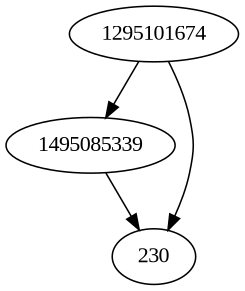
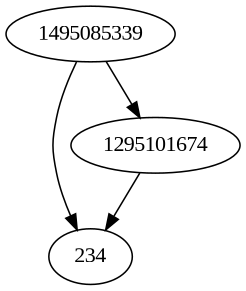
(126, 83) -> (119, 83)
(154, 257) -> (91, 257)
